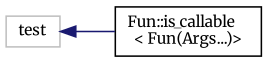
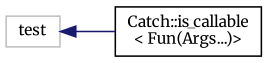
(188, 32) -> (188, 32)
